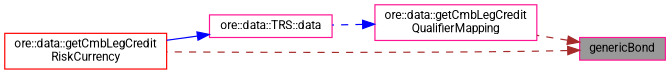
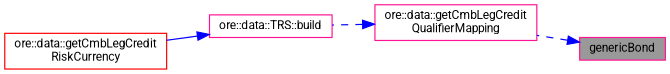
(271, 26) -> (271, 26)
(552, 38) -> (552, 38)
(367, 52) -> none
